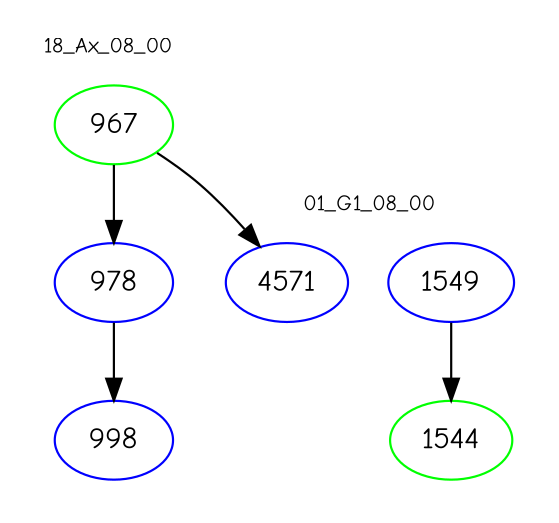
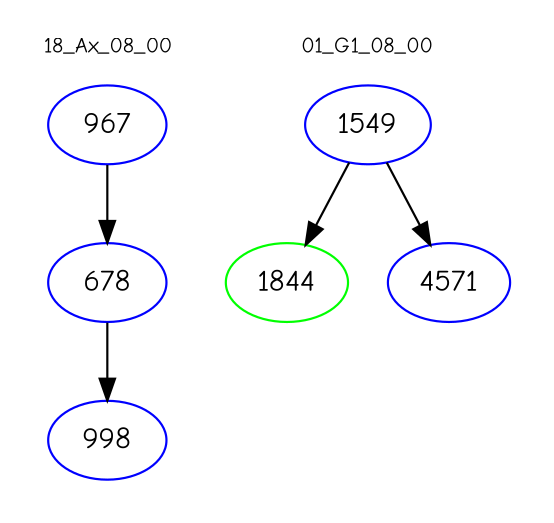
(114, 125) -> (107, 125)
(223, 206) -> (403, 194)
(114, 283) -> (107, 283)
(451, 440) -> (287, 283)
